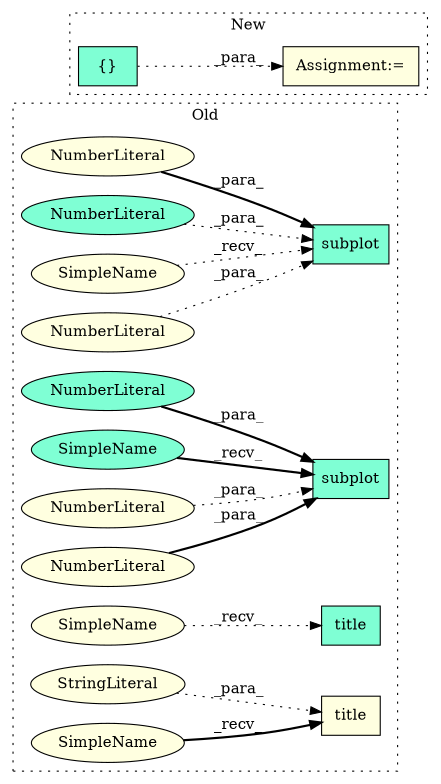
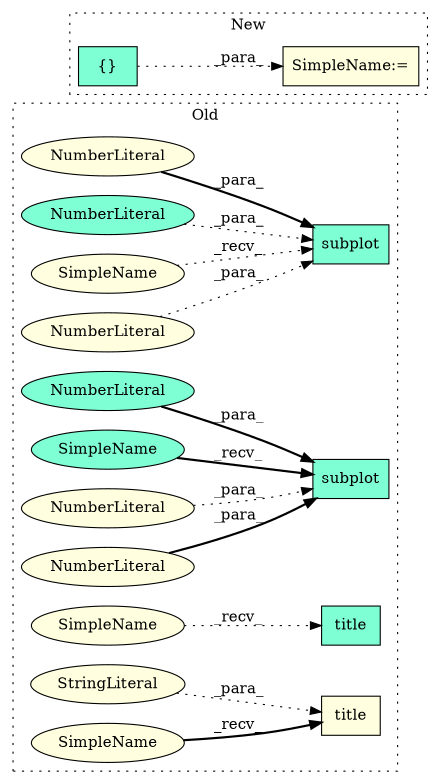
(351, 66) -> (351, 66)
